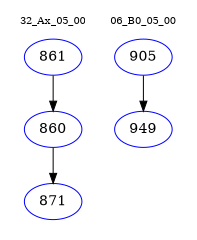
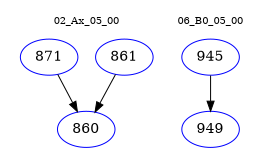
(53, 22) -> (87, 22)
(143, 57) -> (211, 57)
(53, 161) -> (65, 89)
